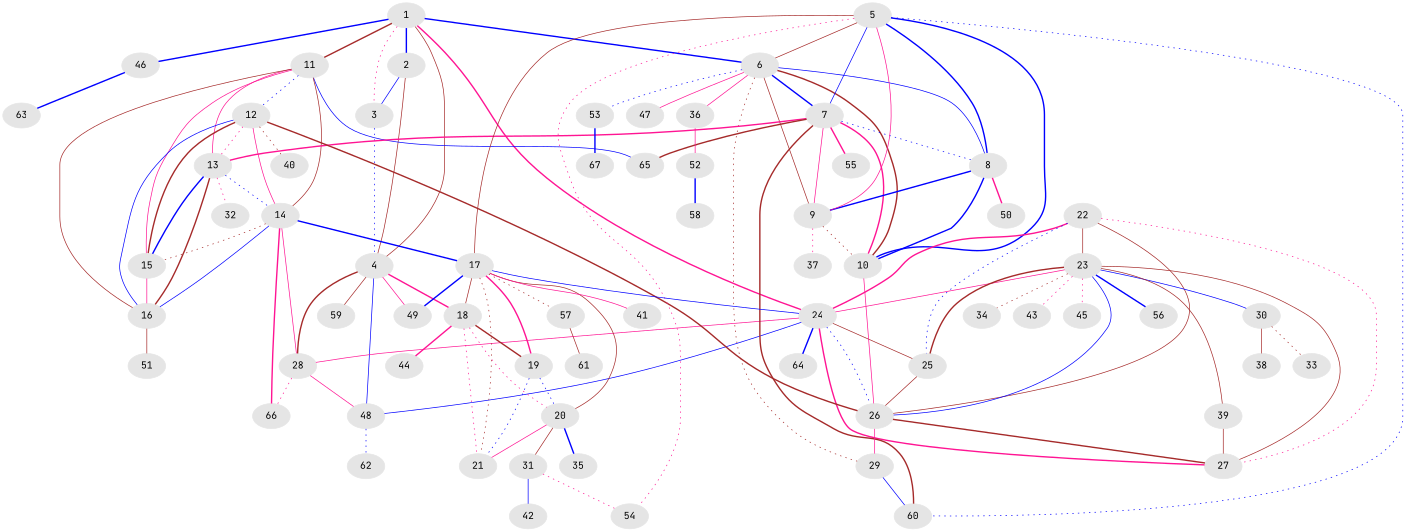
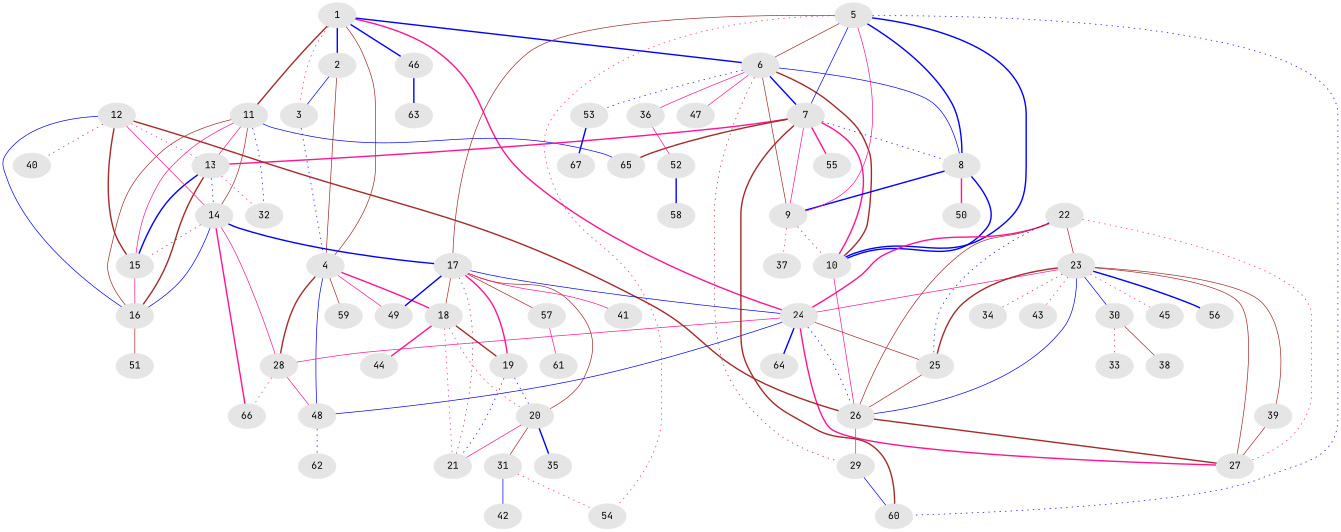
(280, 90) -> (261, 167)
(520, 291) -> (500, 291)
(575, 341) -> (553, 341)
